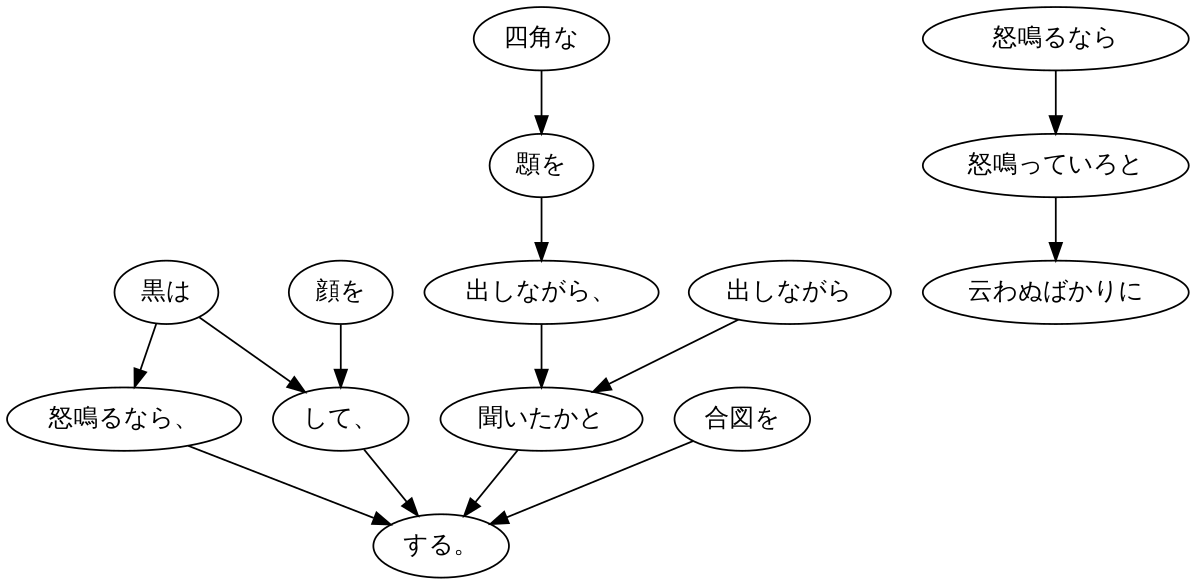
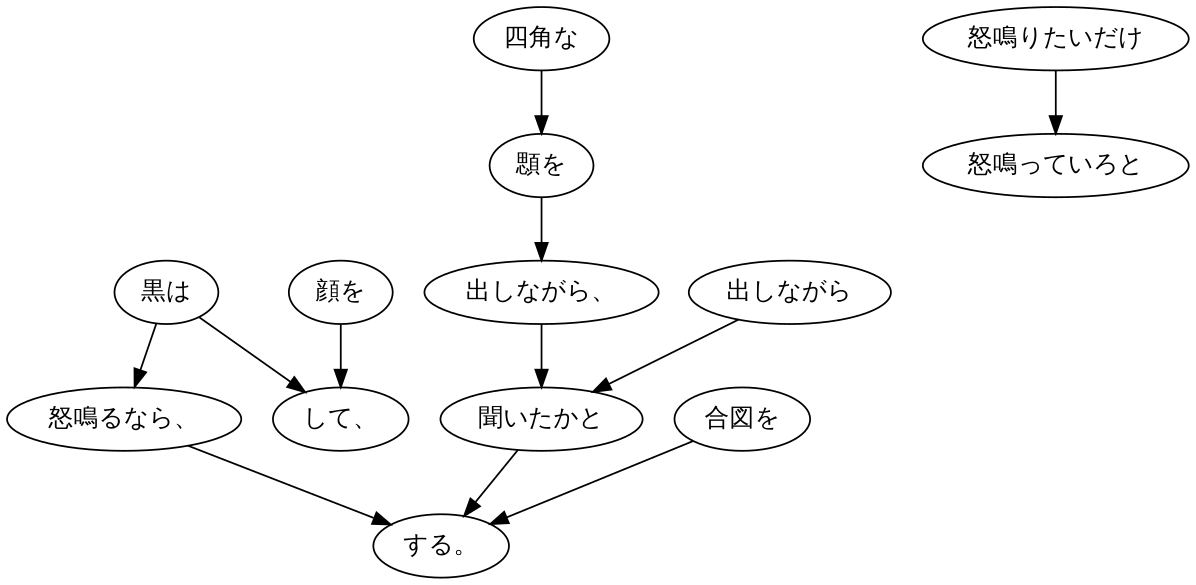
(1056, 39) -> (1056, 39)
(1056, 292) -> none
(385, 476) -> none
